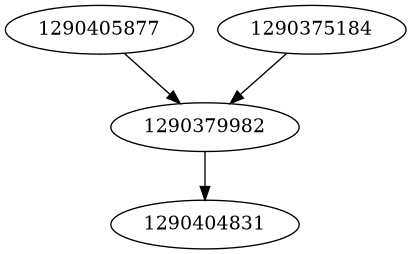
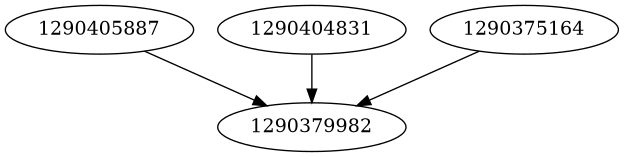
(99, 30) -> (99, 30)
(312, 30) -> (524, 30)
(205, 169) -> (312, 72)
